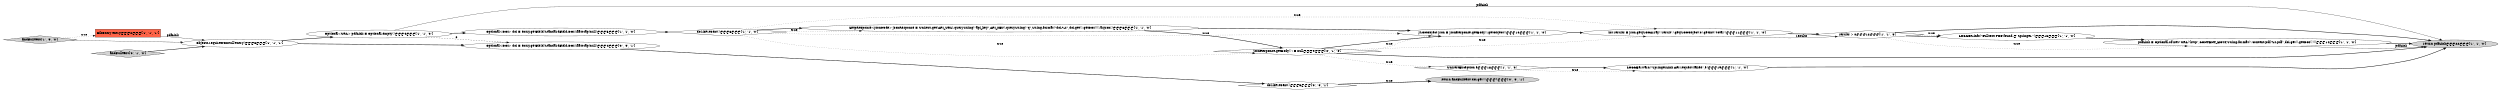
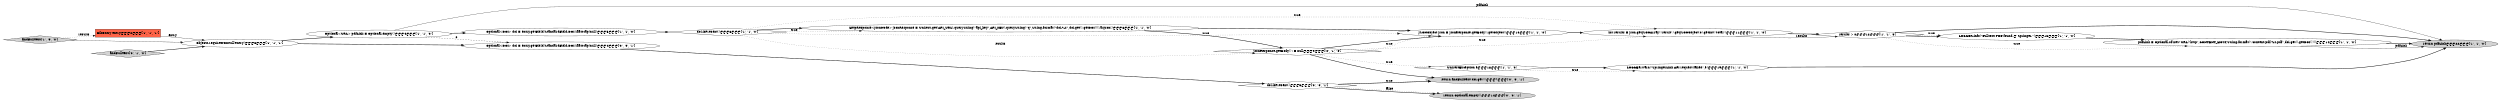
(84, 35) -> (84, 35)
(173, 35) -> (173, 35)
(1000, 44) -> (1000, 44)
(1880, 58) -> (1370, 69)
none -> (1482, 96)
